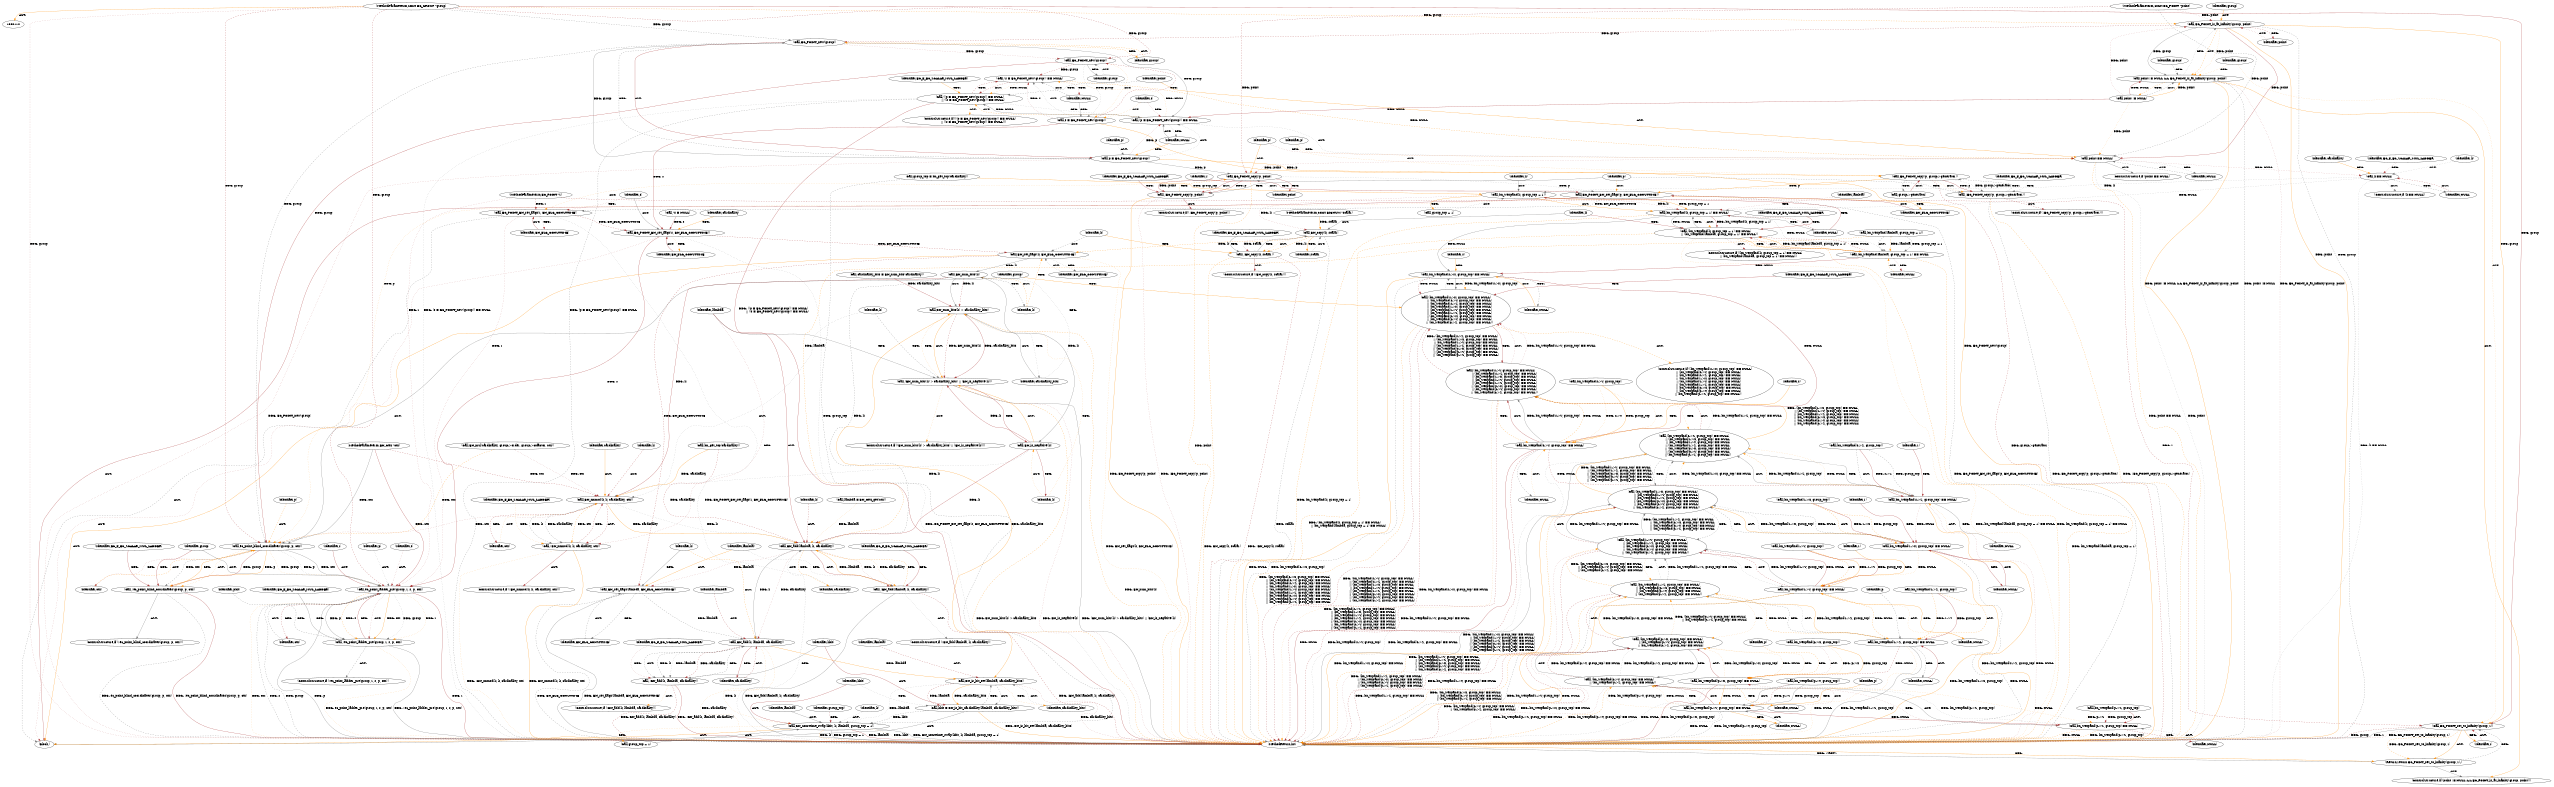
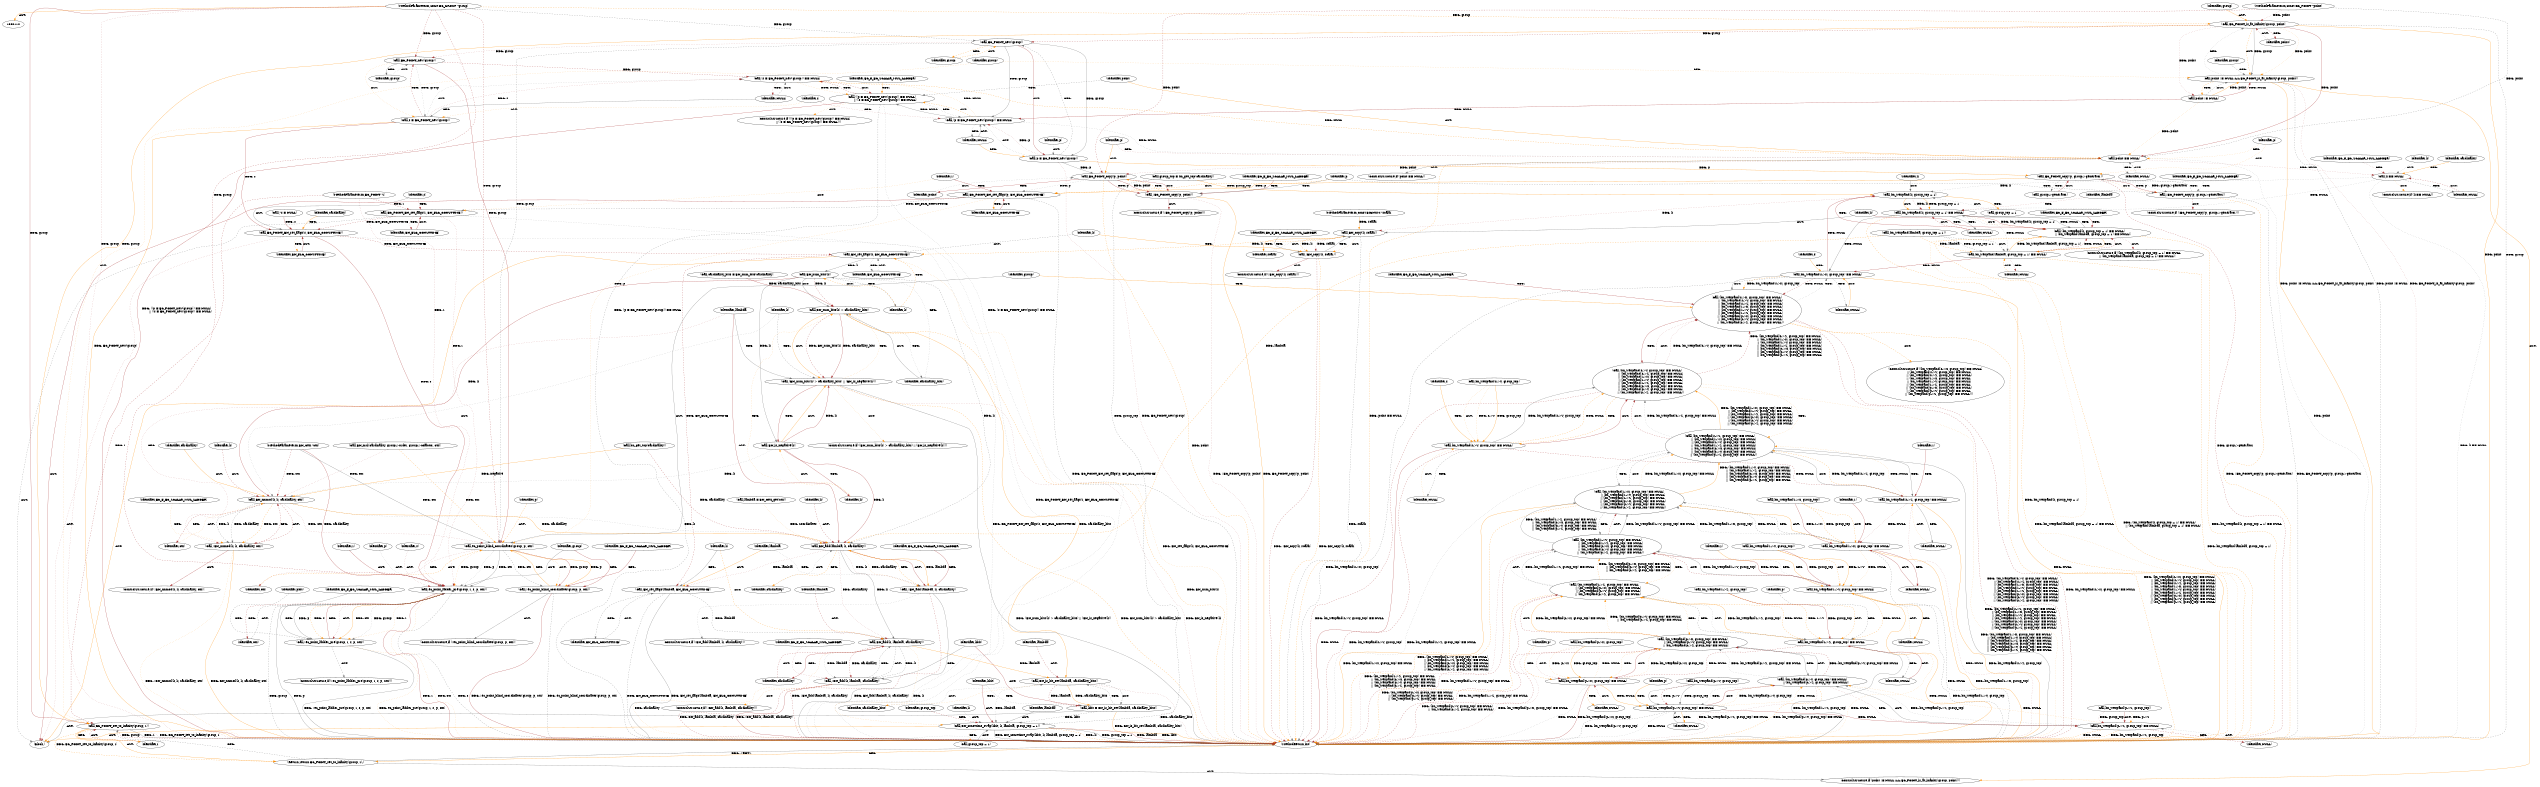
(2118, 37) -> (2179, 49)
(1322, 141) -> (1148, 141)
(2389, 185) -> (2399, 185)
(1798, 350) -> (1828, 216)
(1856, 446) -> none
(694, 474) -> (492, 474)
(422, 524) -> (337, 524)
(849, 524) -> (803, 524)
(975, 708) -> (1119, 708)
